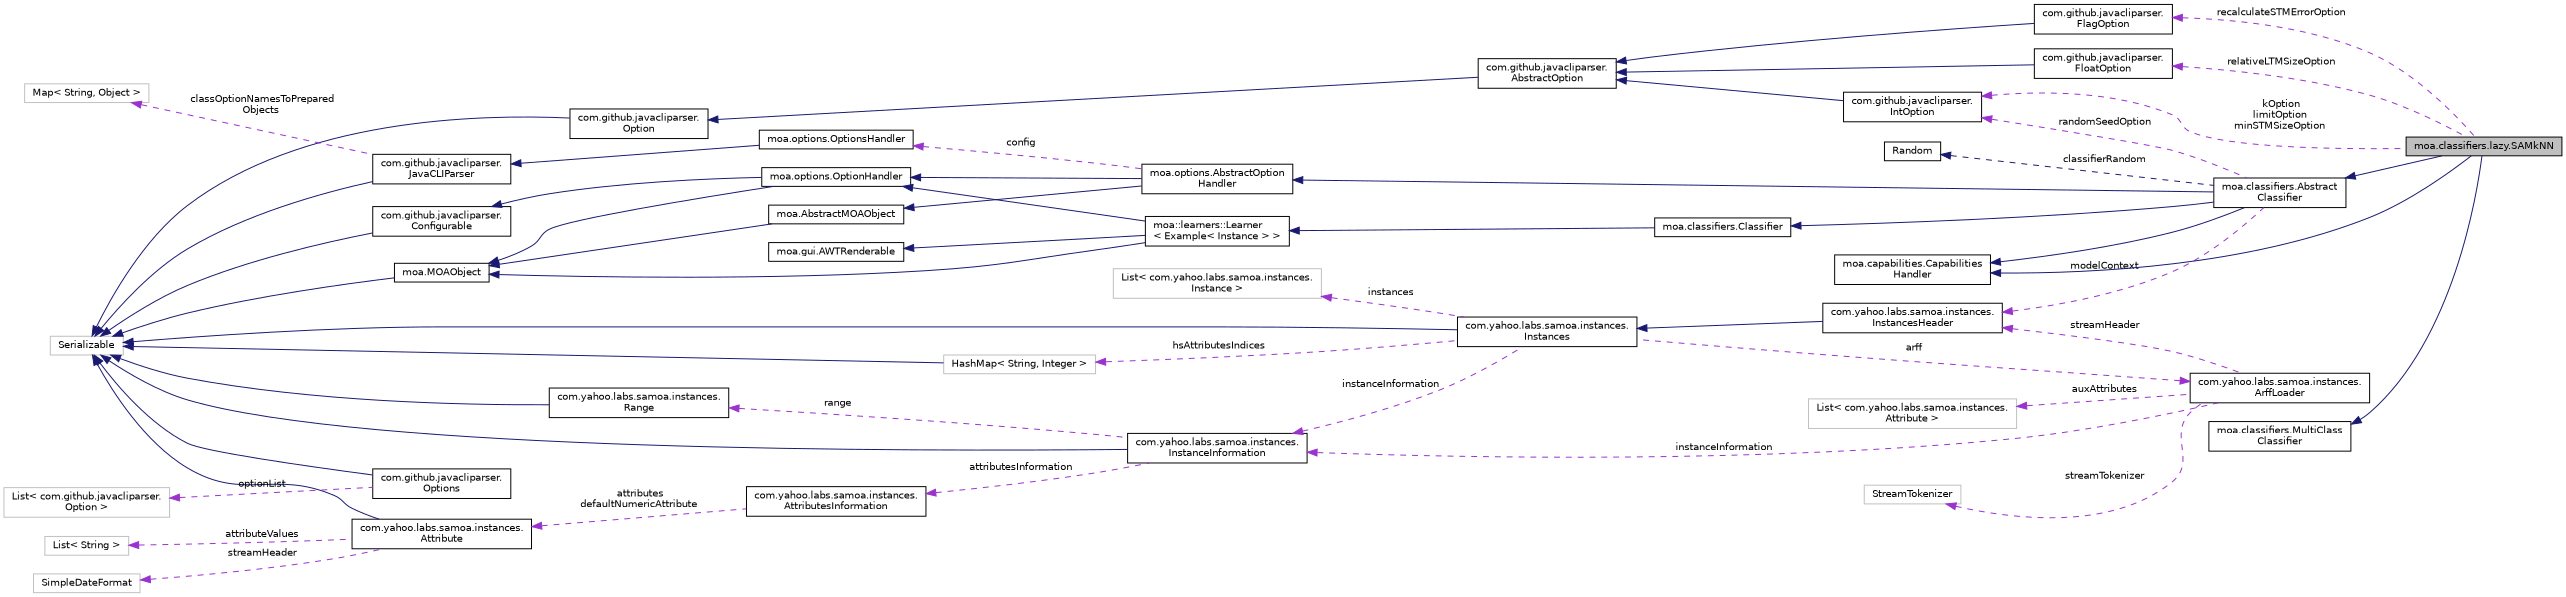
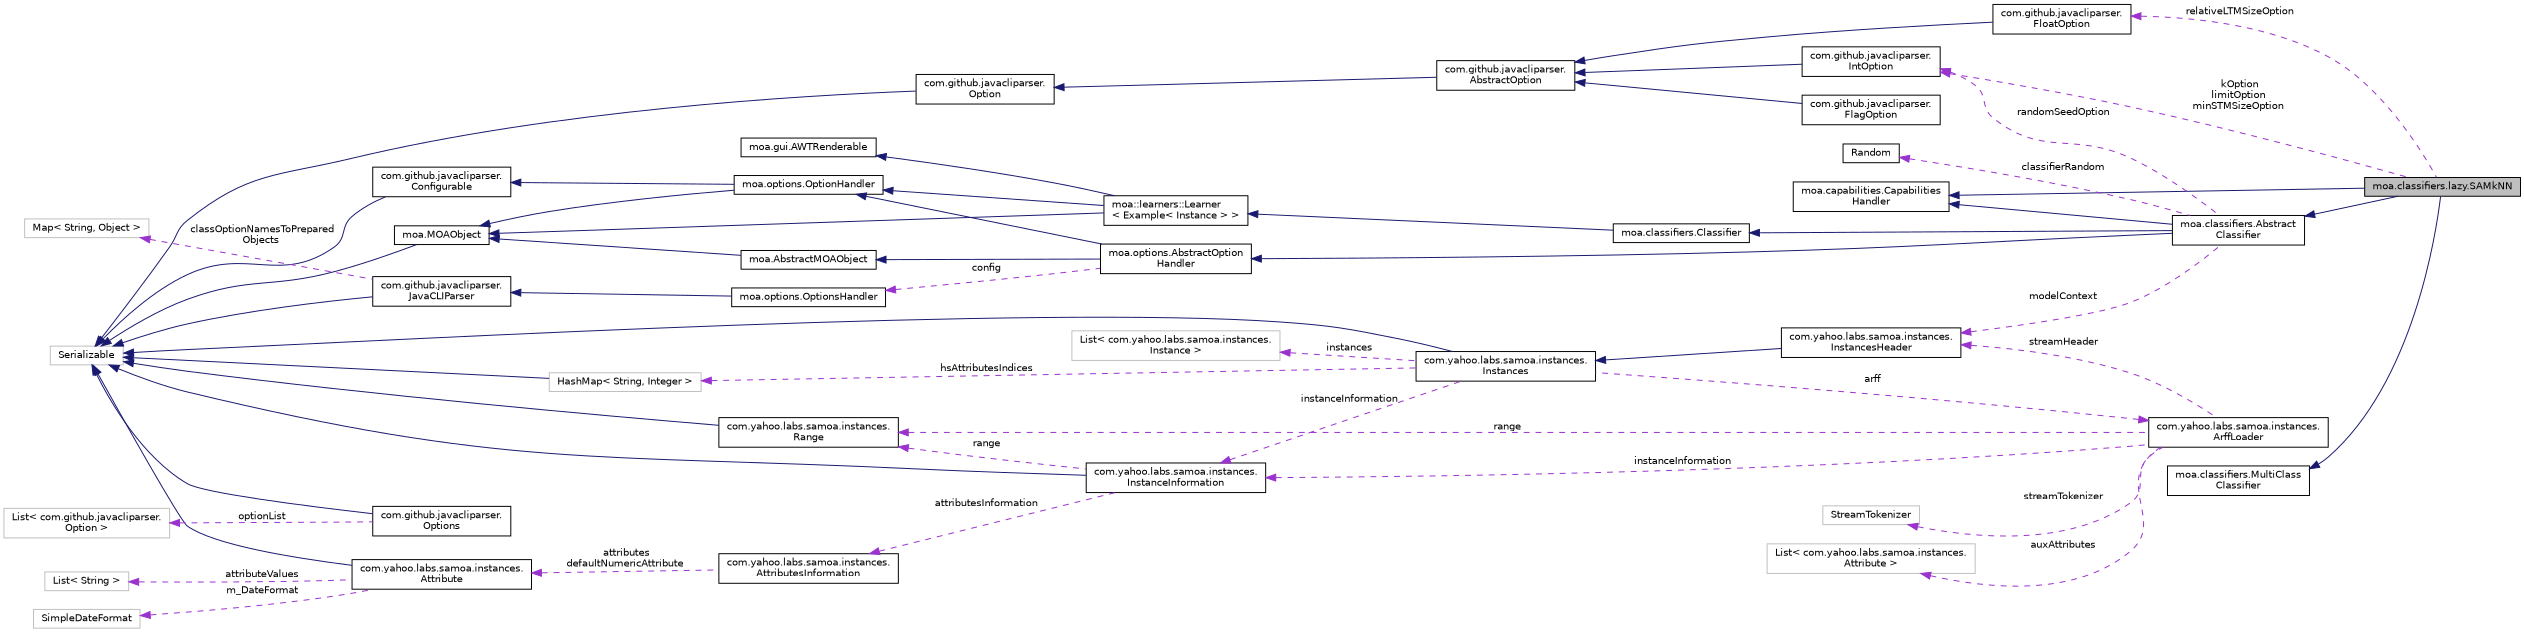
(2344, 43) -> none
(2082, 170) -> (2050, 183)
none -> (1528, 432)
(261, 553) -> (261, 591)
